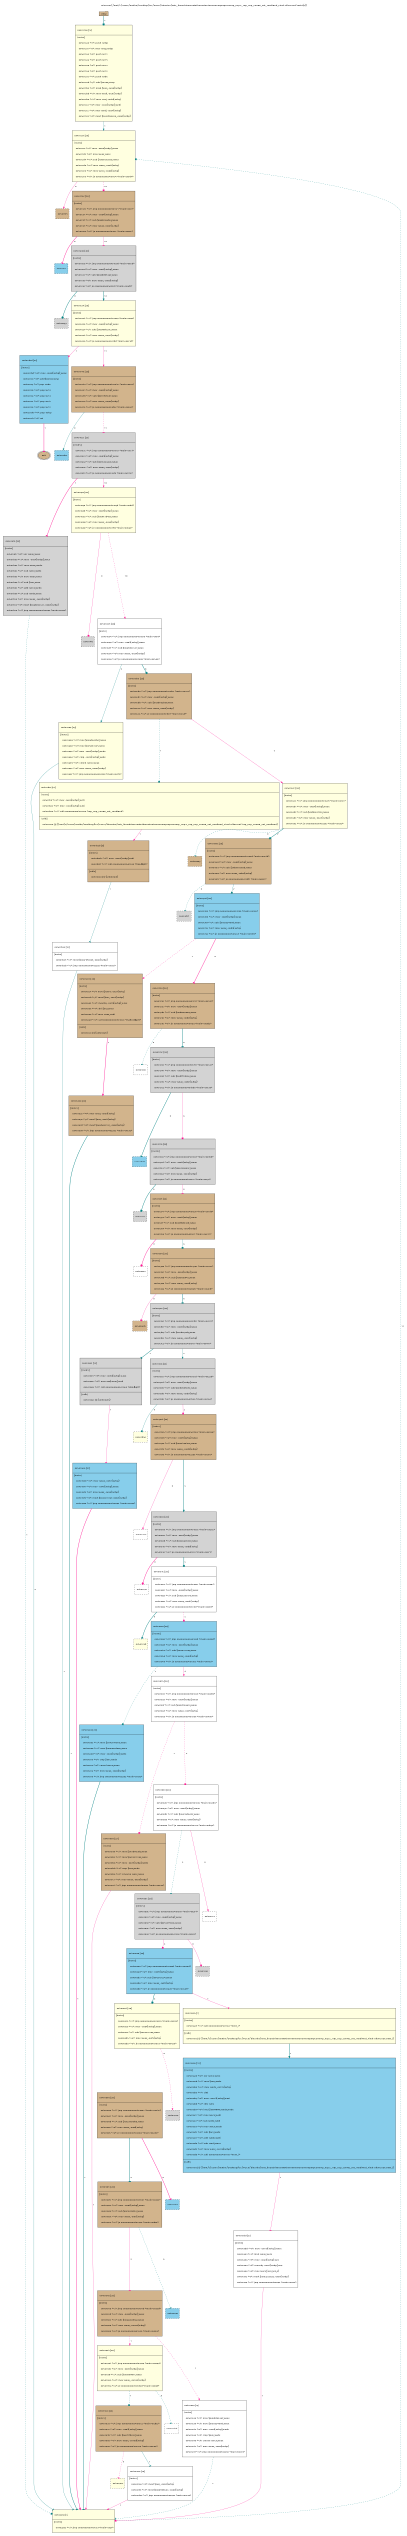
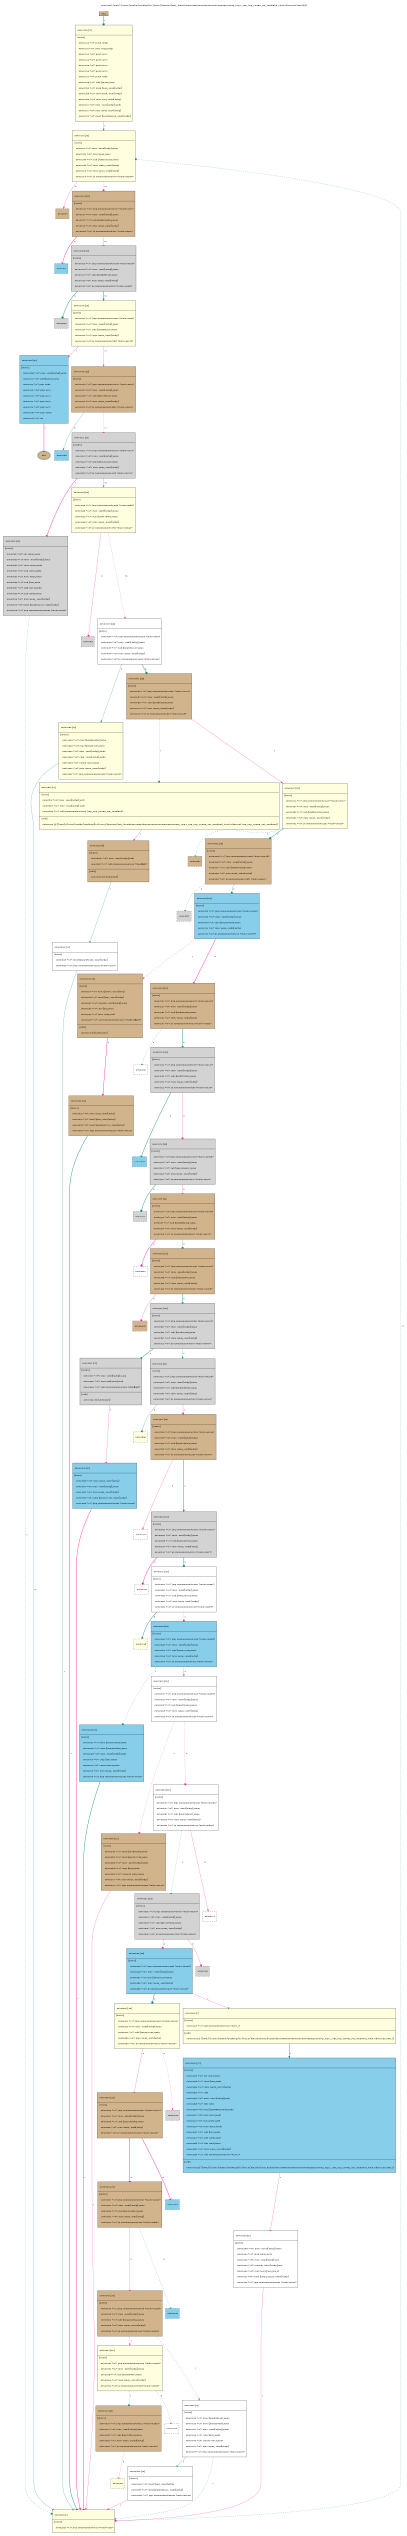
none -> (139, 2070)
(146, 2458) -> (182, 2461)
